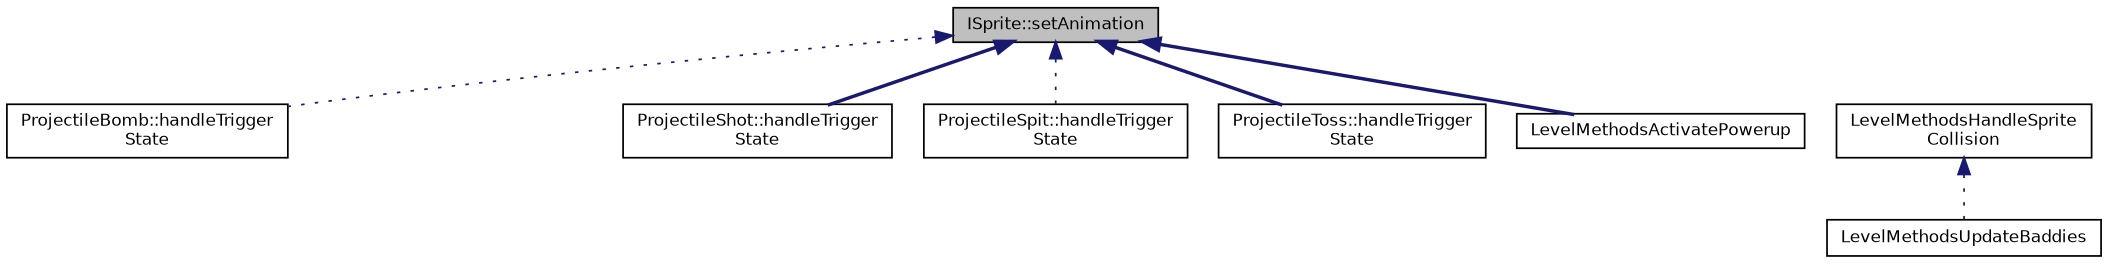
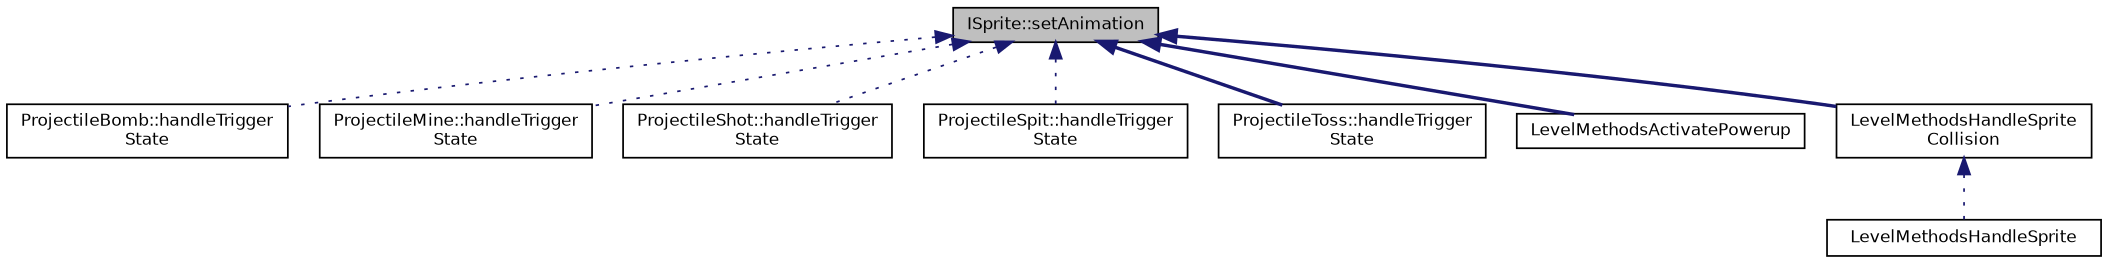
none -> (1507, 67)
(912, 76) -> (912, 76)
none -> (456, 131)
(1964, 238) -> (1964, 238)
